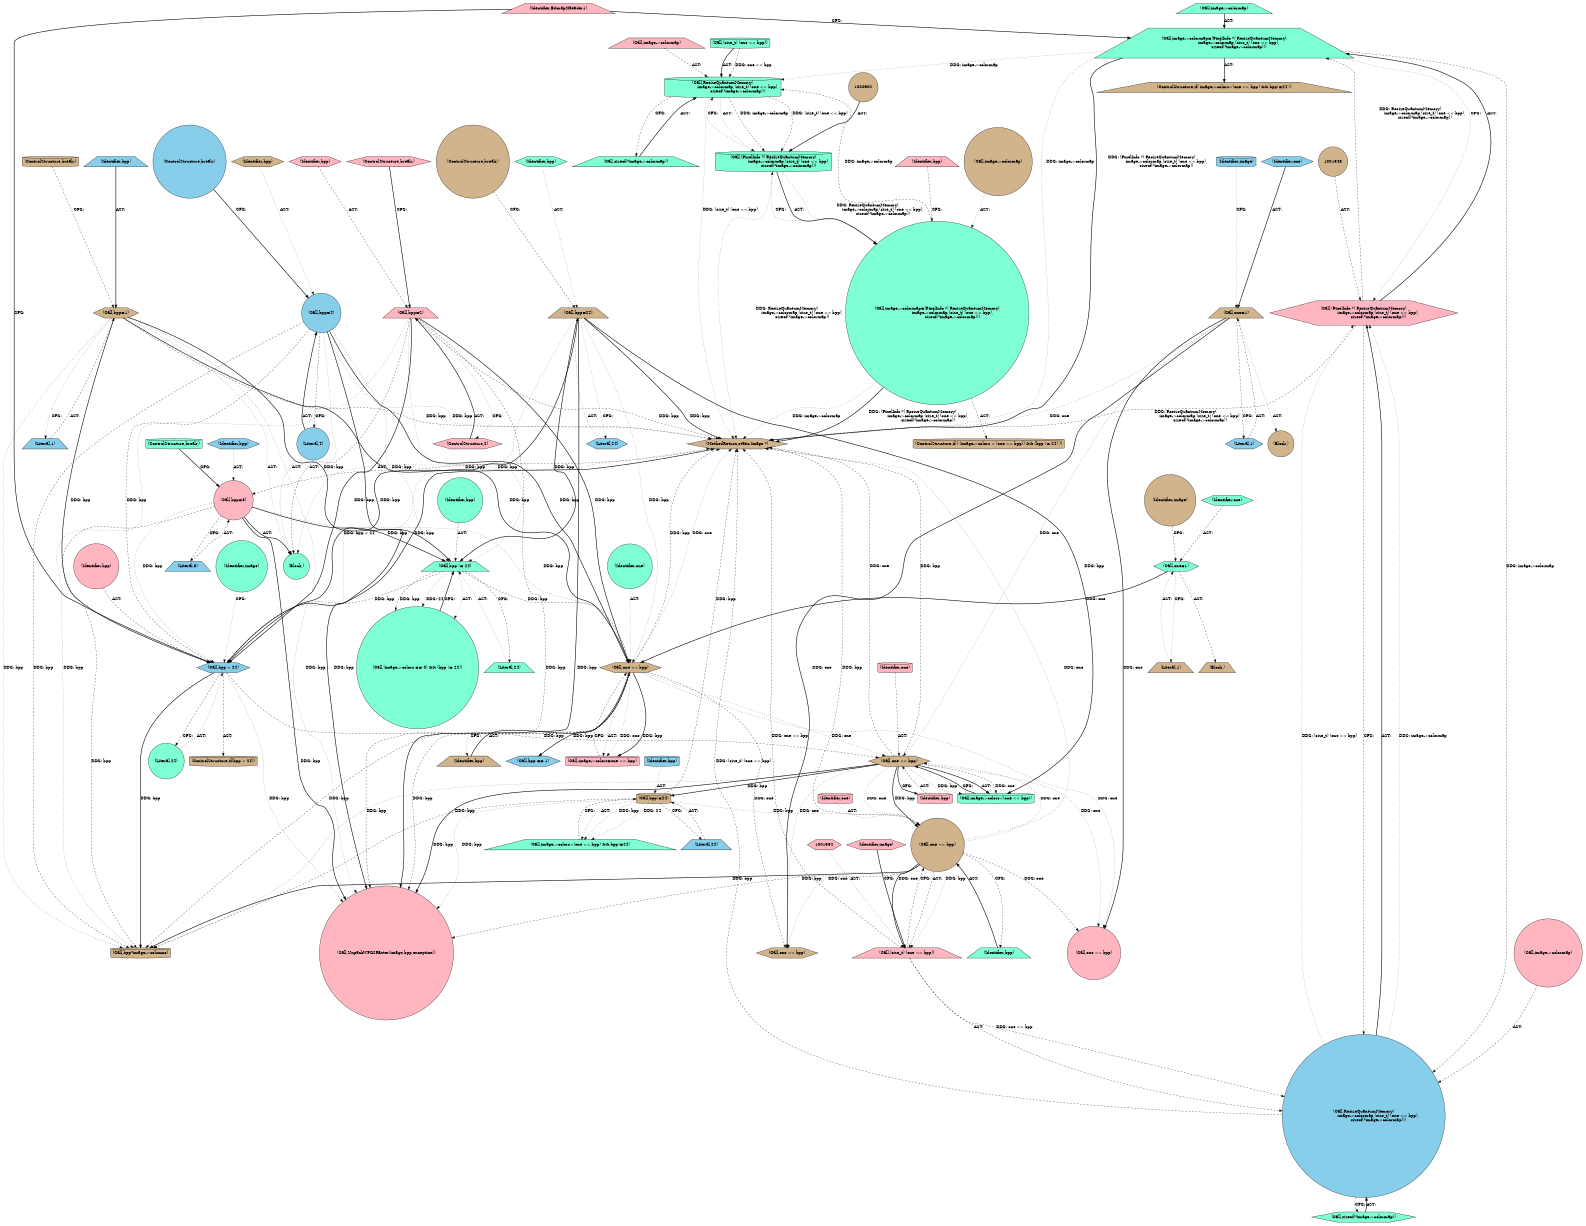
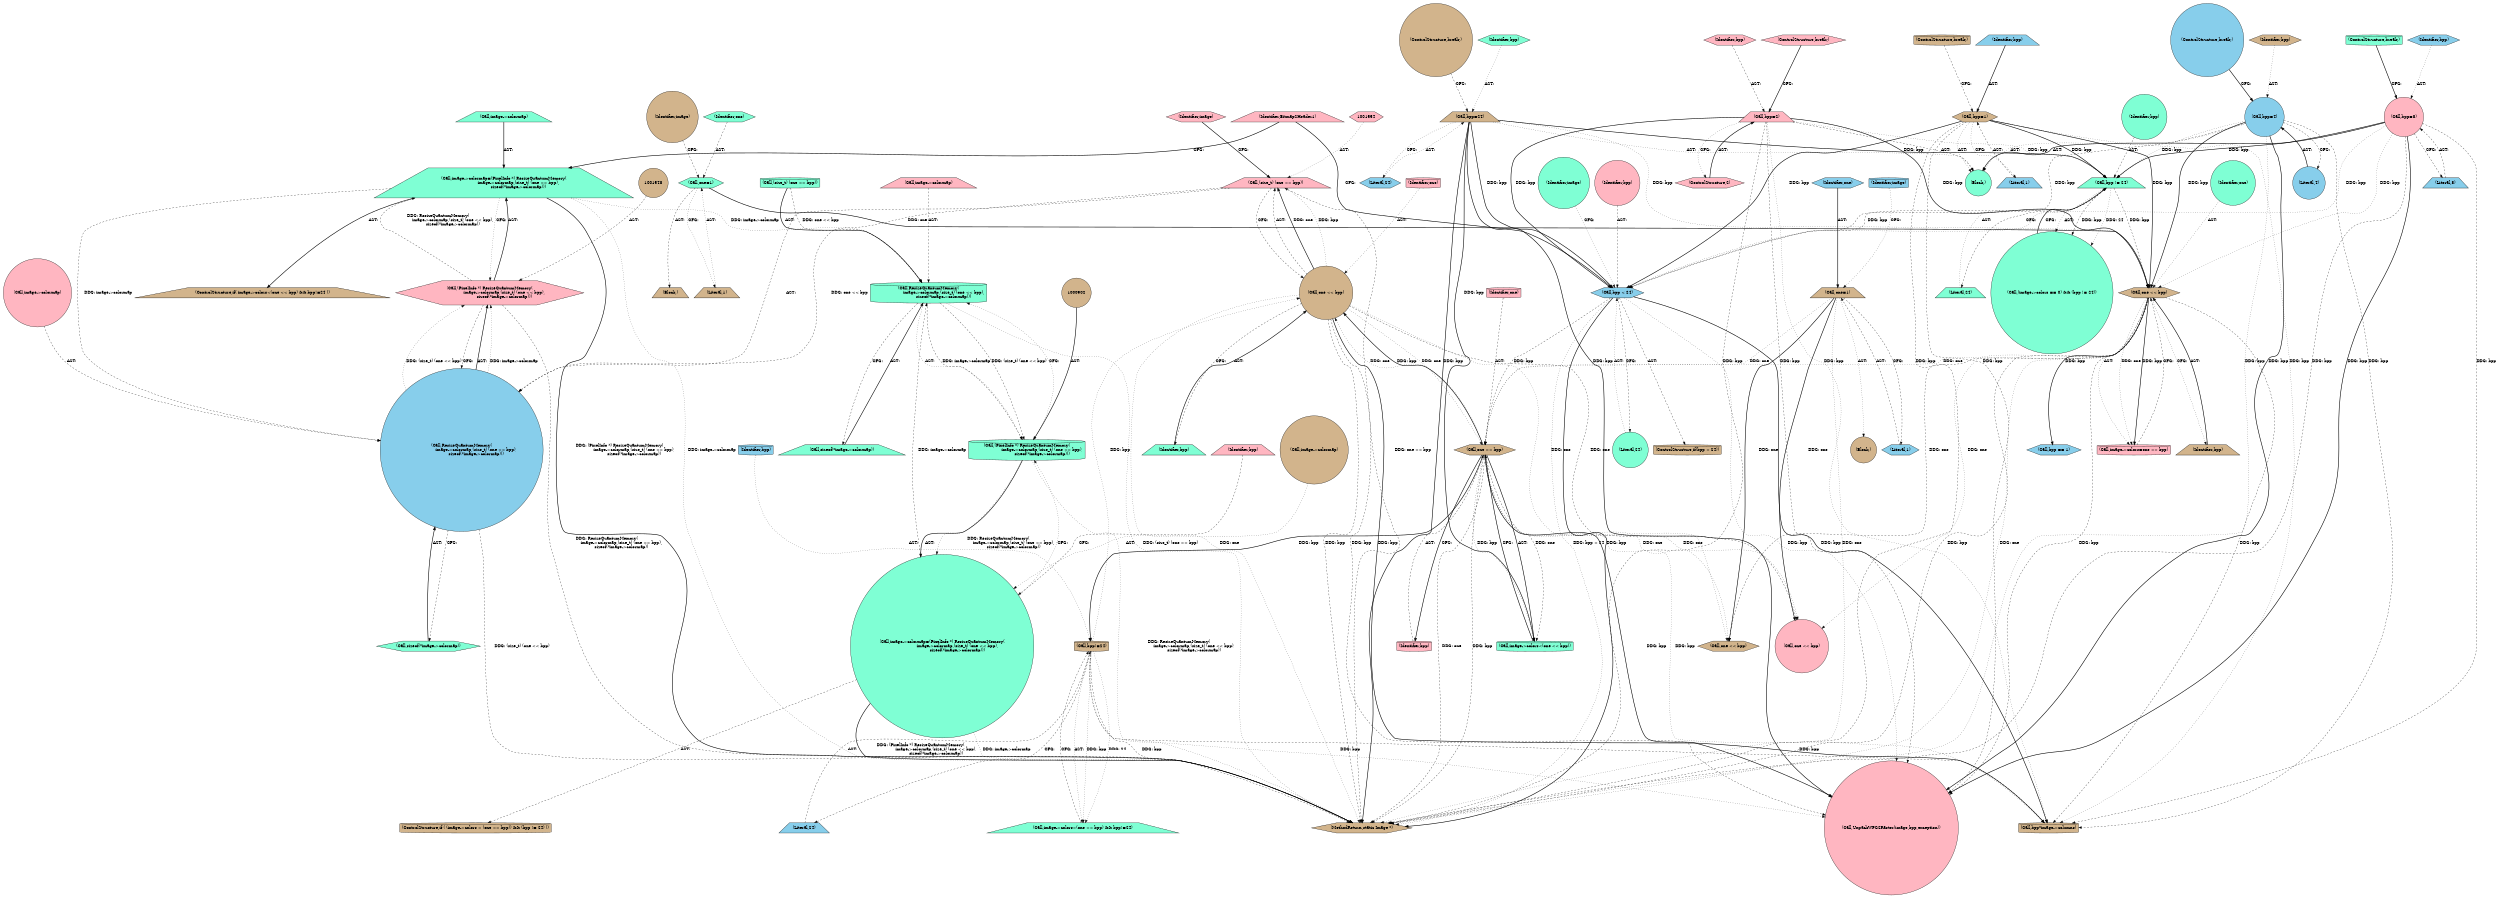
(528, 463) -> (2047, 638)
(315, 572) -> (2007, 412)
